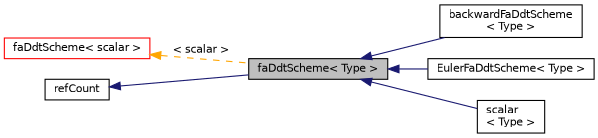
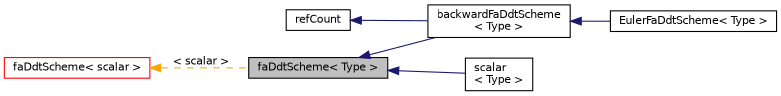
(414, 69) -> (596, 21)
(185, 80) -> (395, 21)
